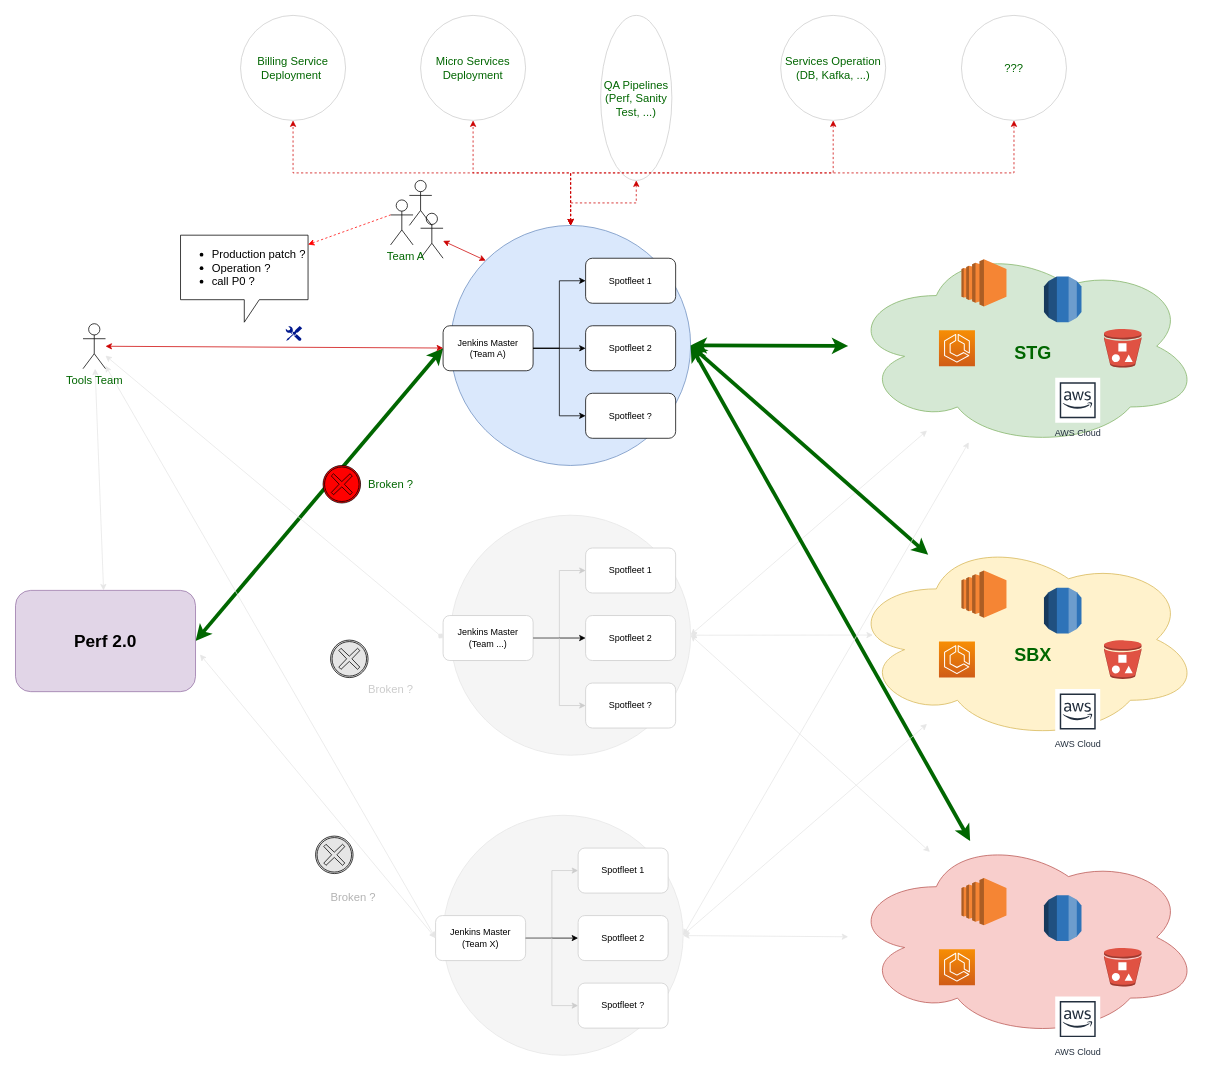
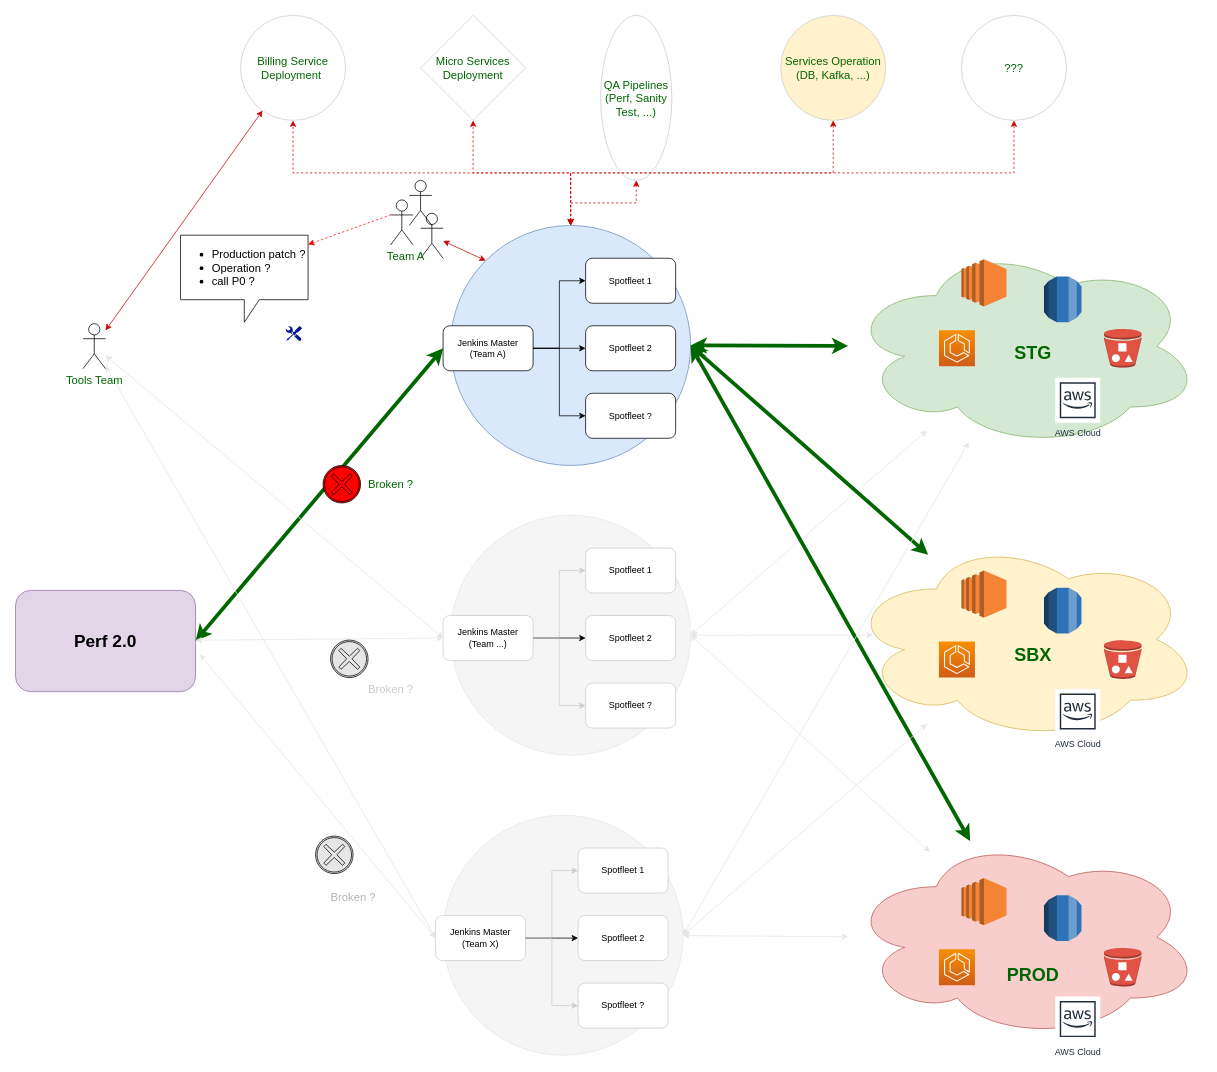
(473, 68) -> (473, 68)
(833, 68) -> (833, 68)
(342, 347) -> (184, 220)
(102, 561) -> (201, 640)
(438, 634) -> (438, 634)
none -> (1032, 975)
